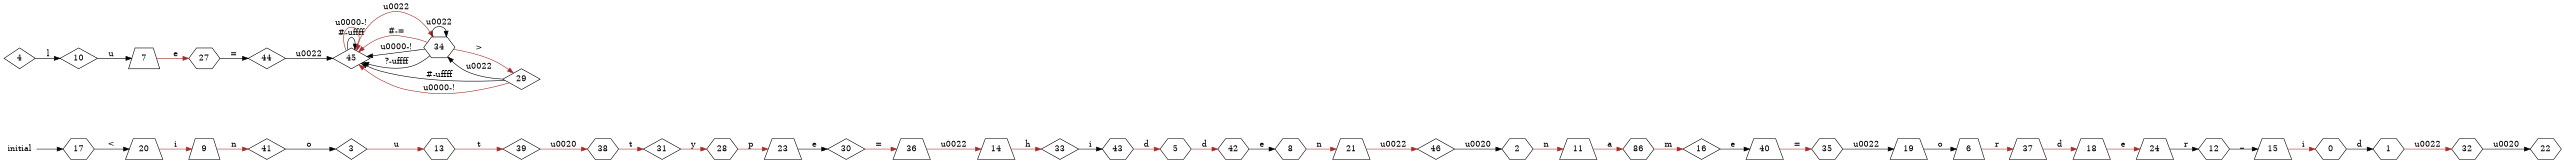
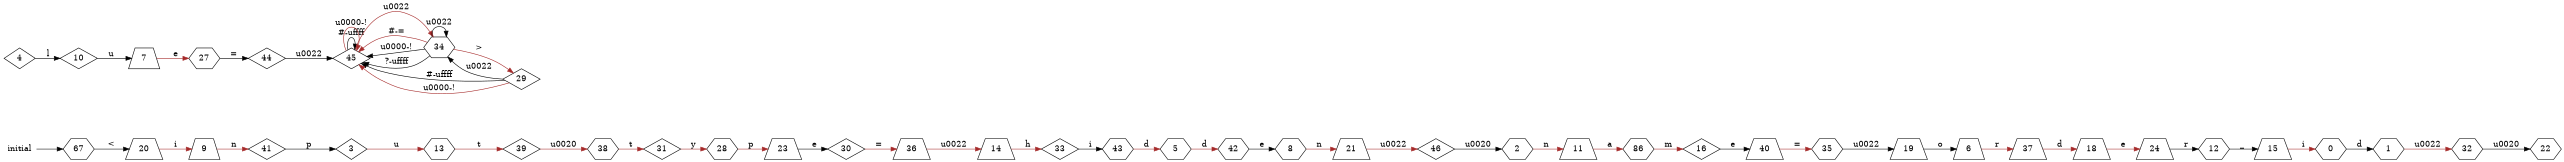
(309, 145) -> (309, 145)
(79, 149) -> (79, 149)
